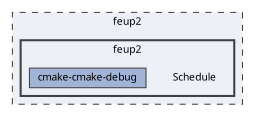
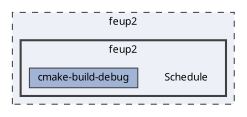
(88, 78) -> (84, 78)
